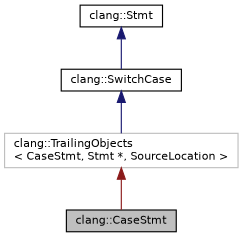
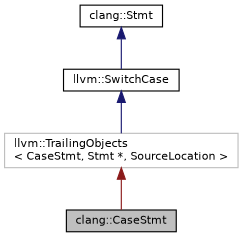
(121, 80) -> (121, 80)
(121, 150) -> (121, 150)
